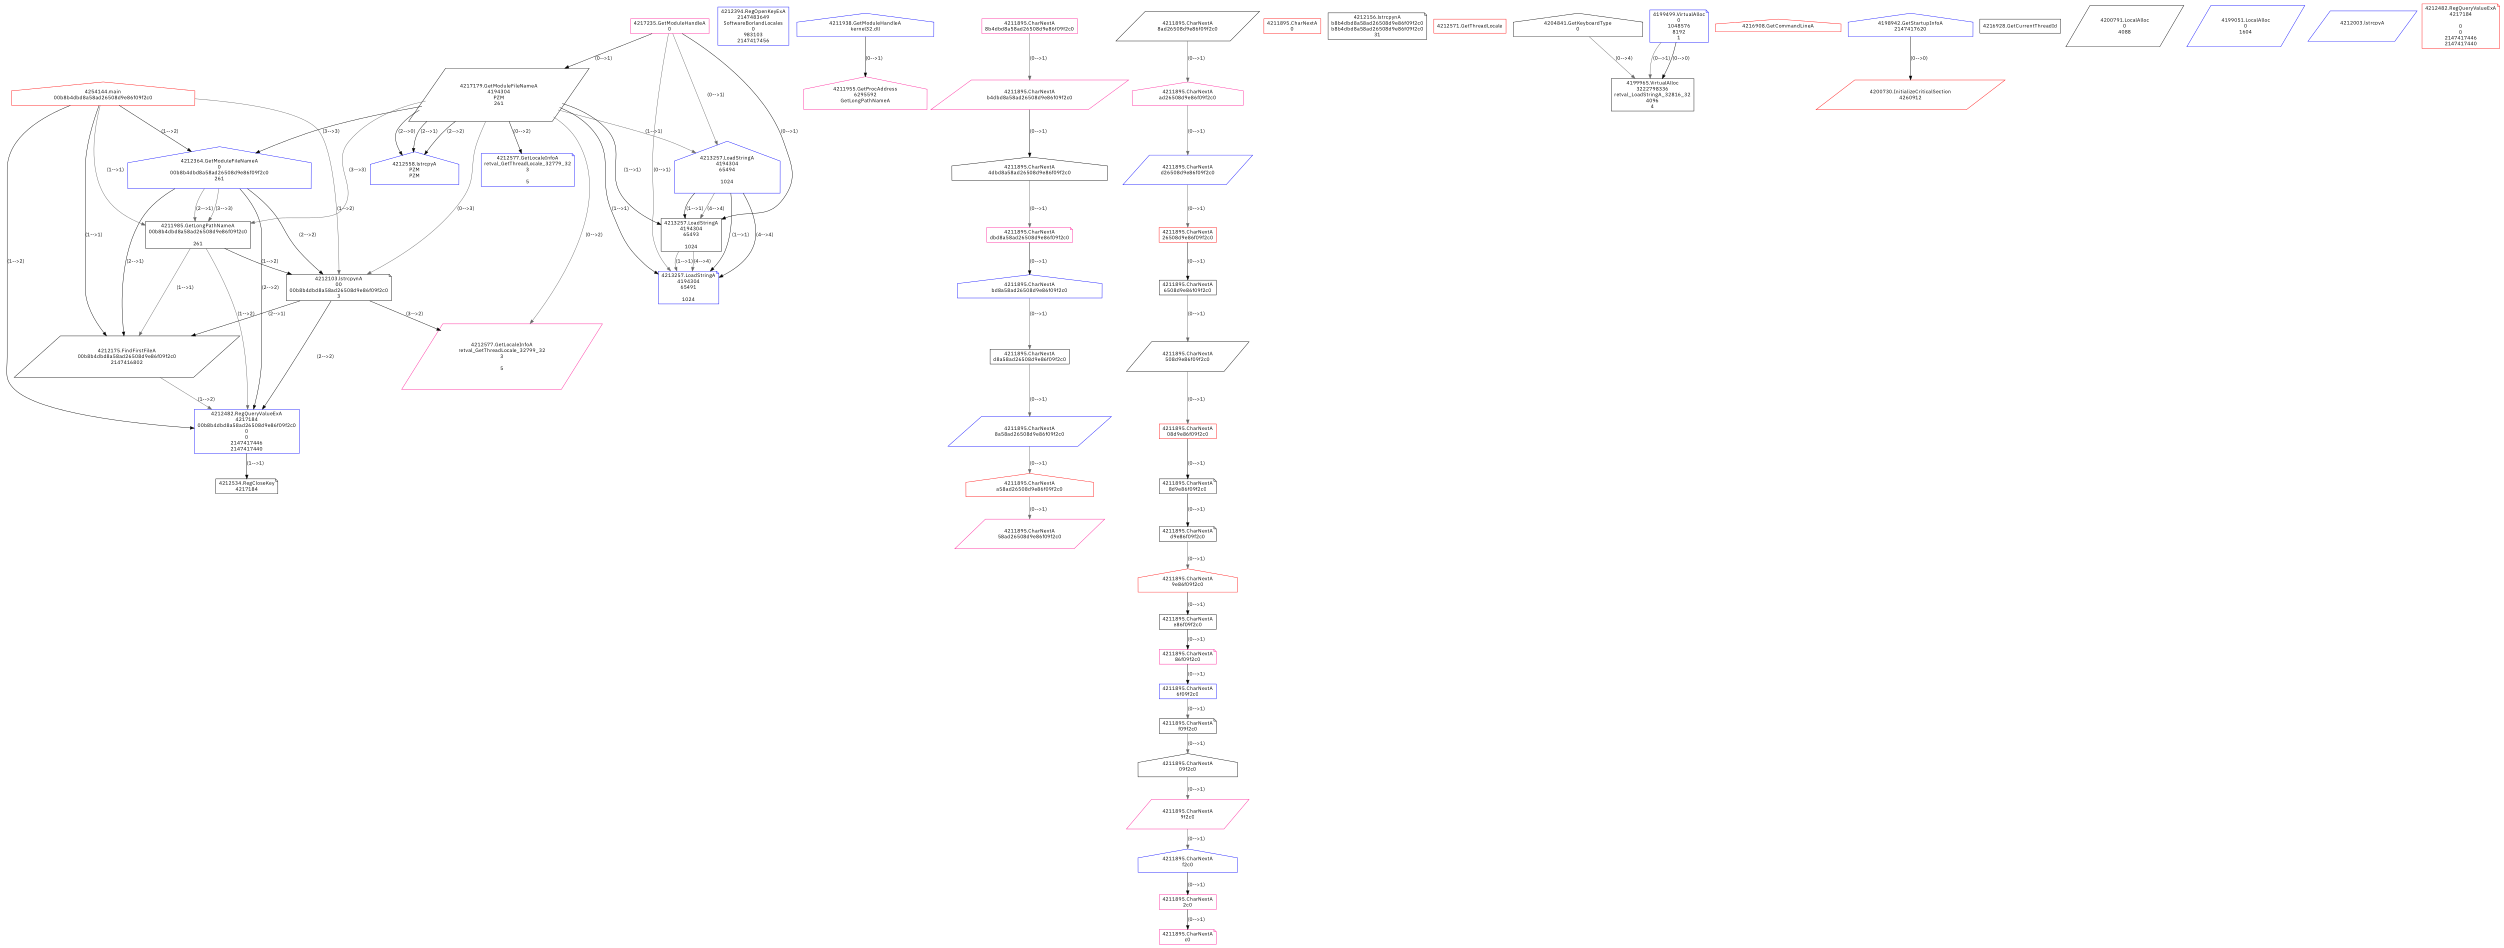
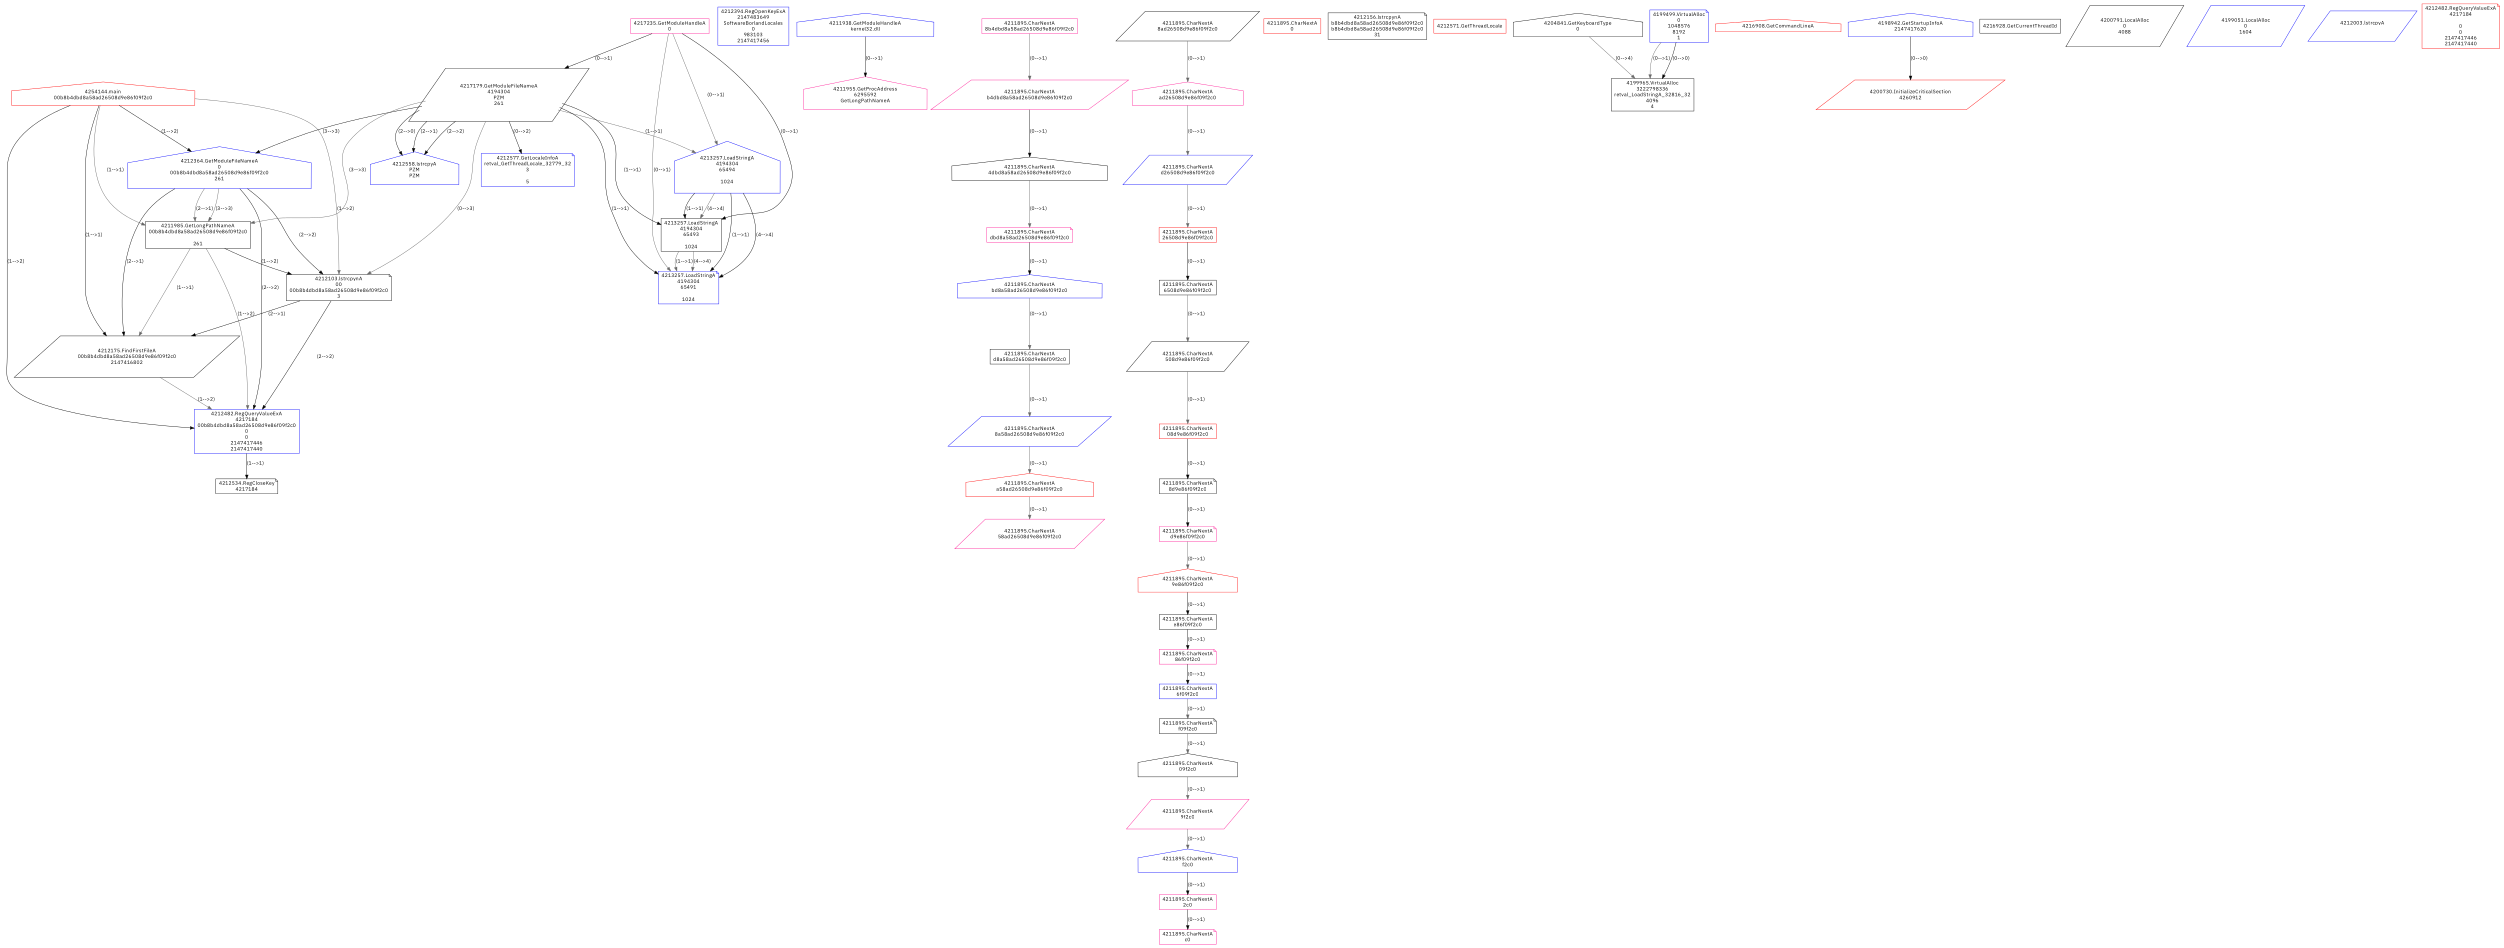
(502, 357) -> none
(1188, 534) -> (1188, 534)
